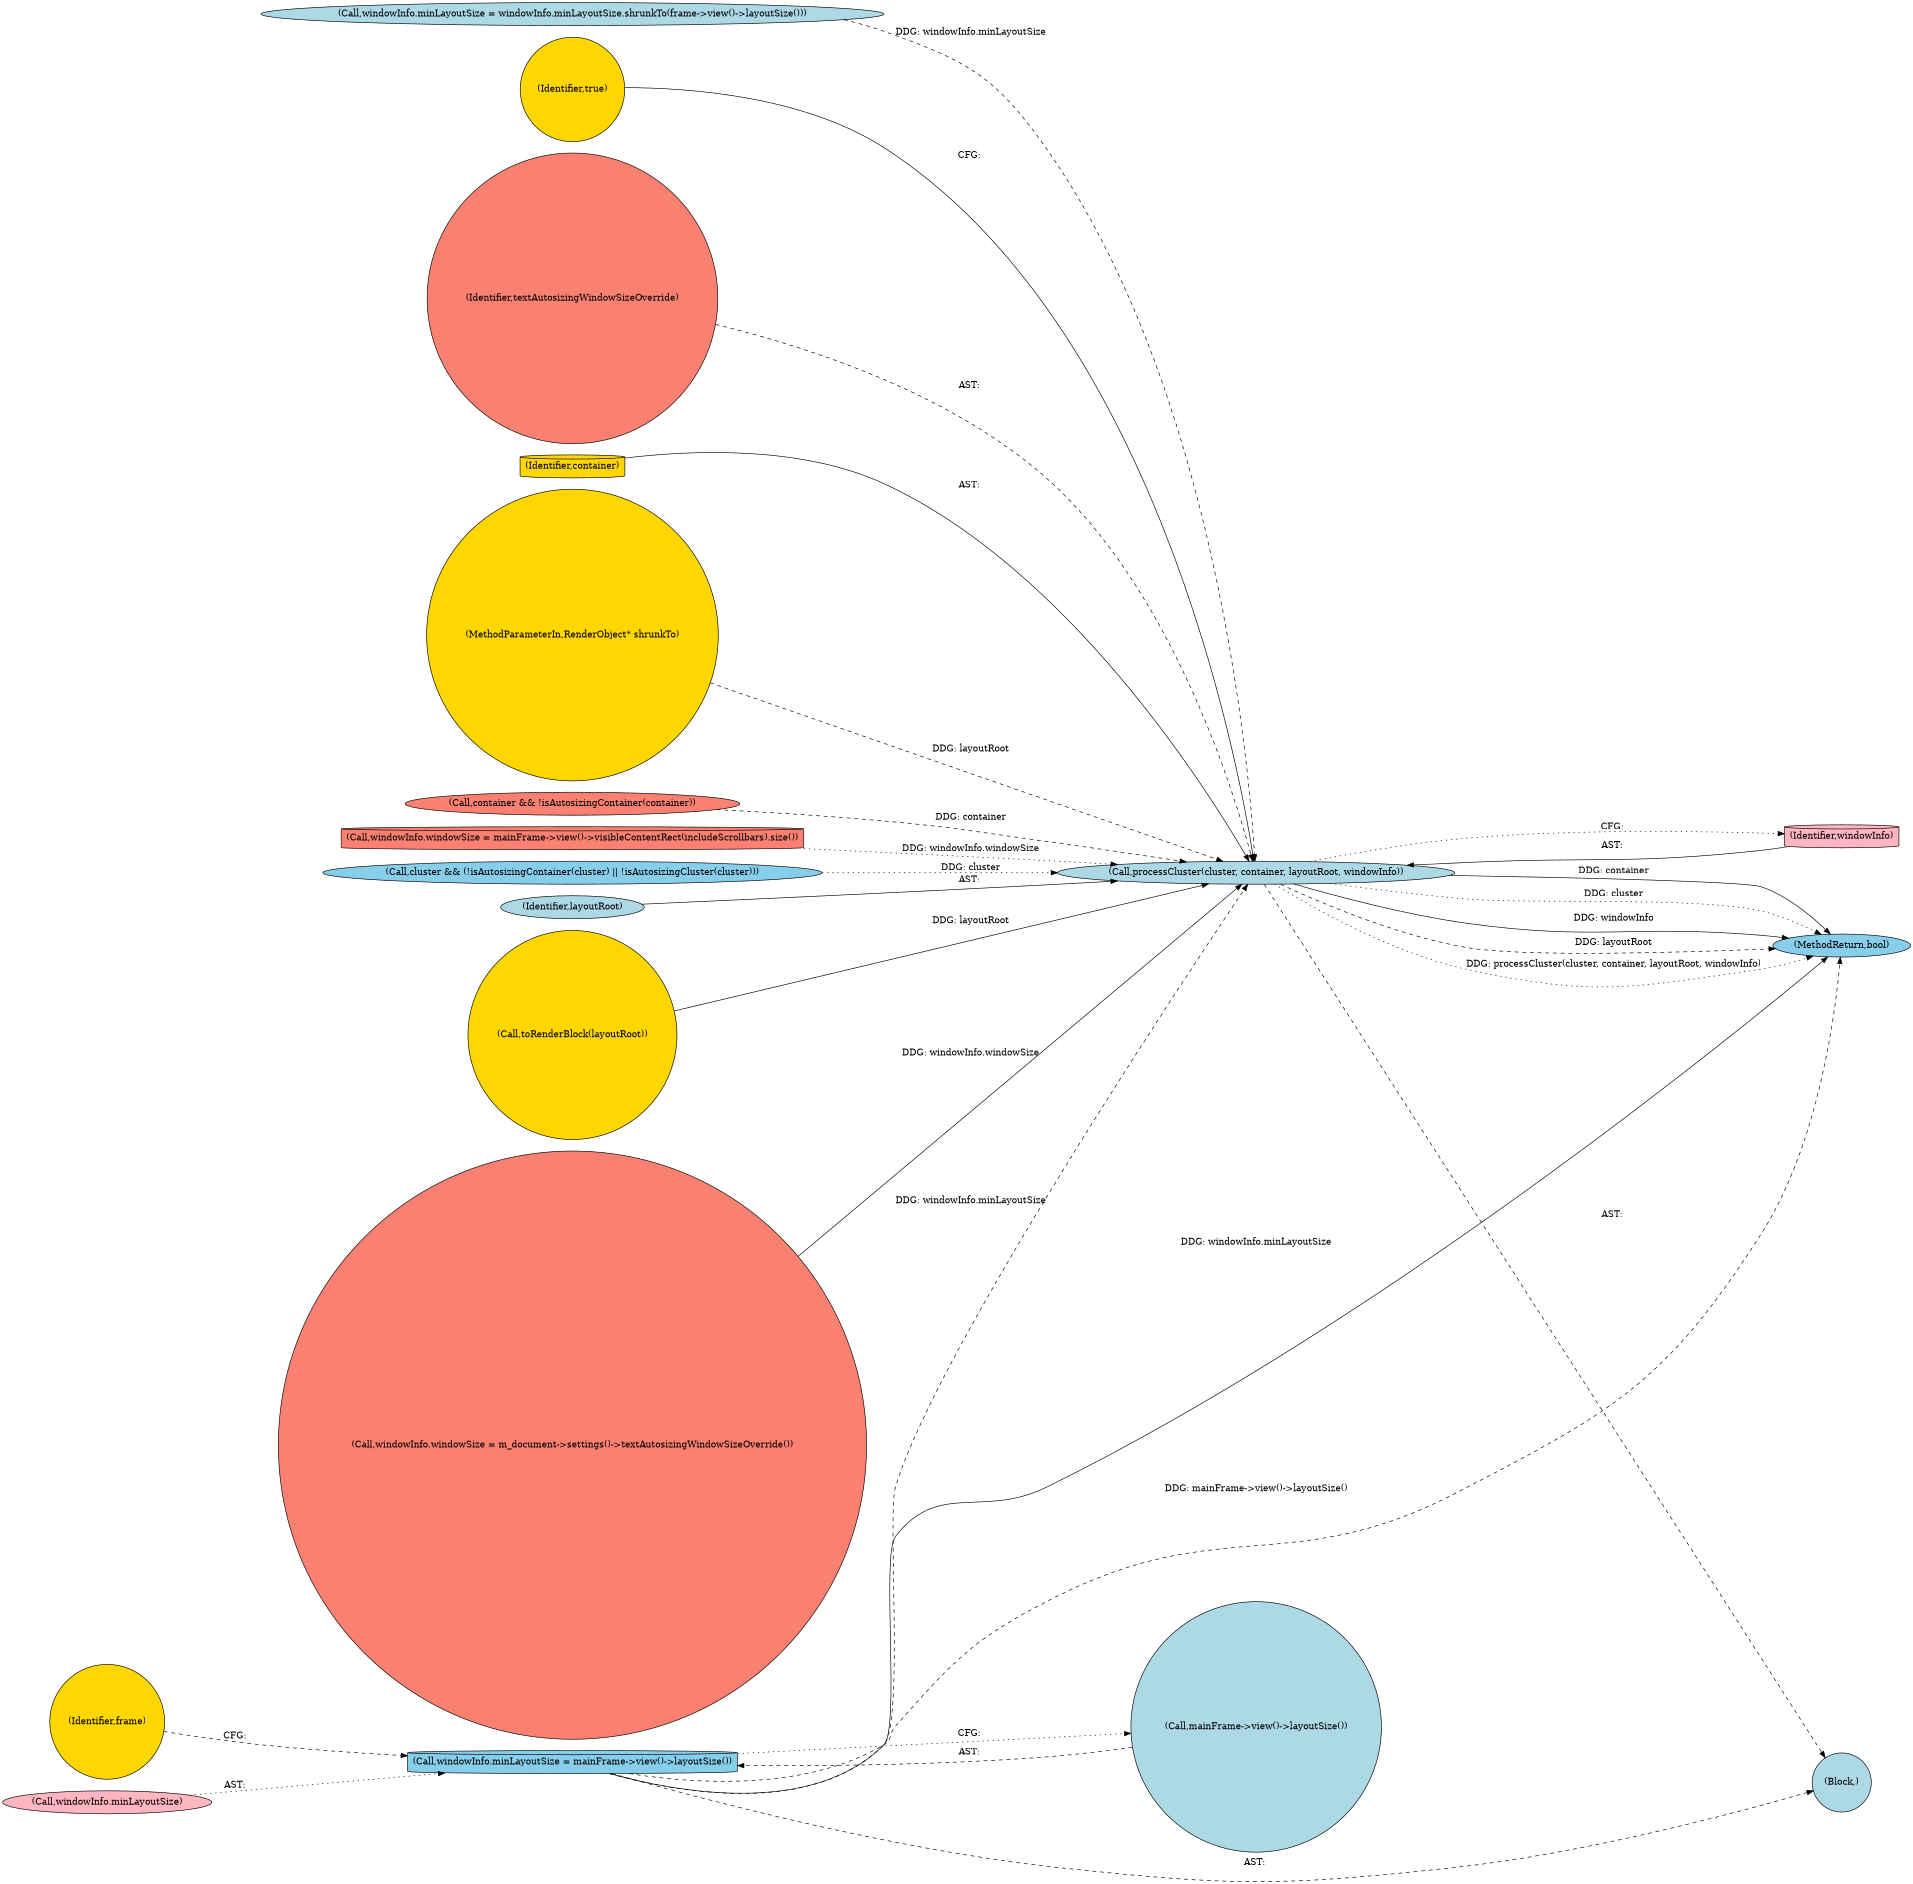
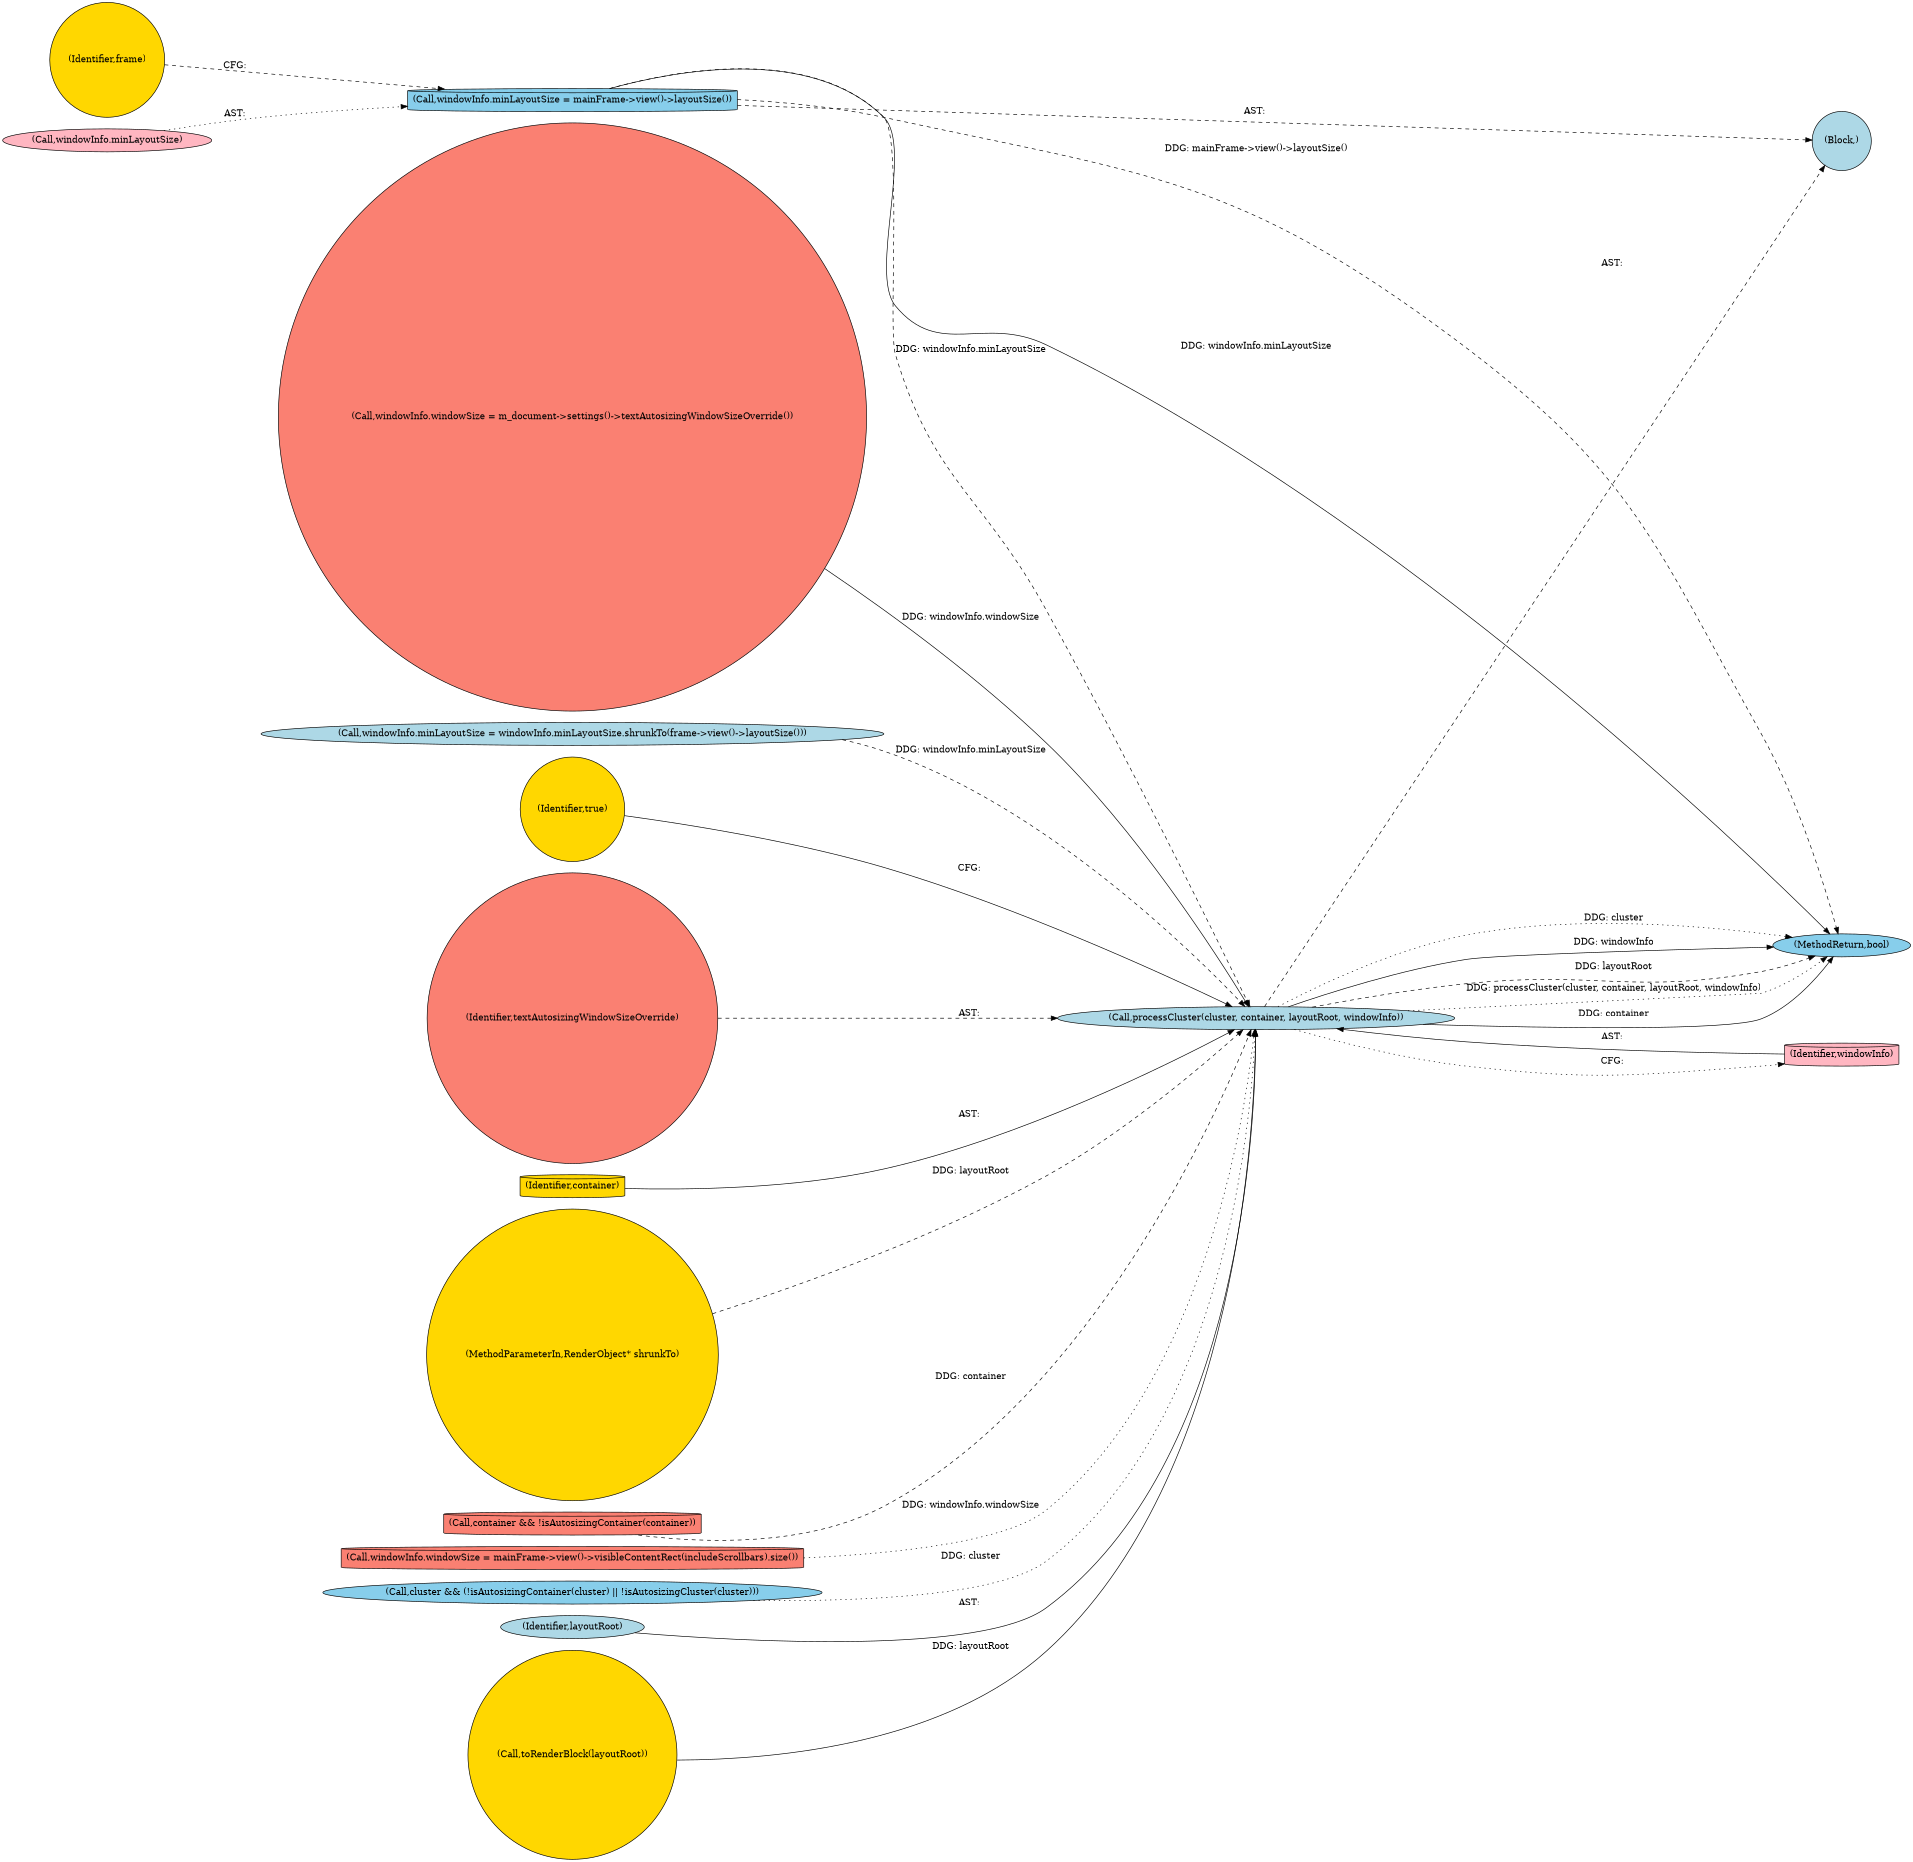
(572, 804) -> (572, 1524)
(1256, 1727) -> none
